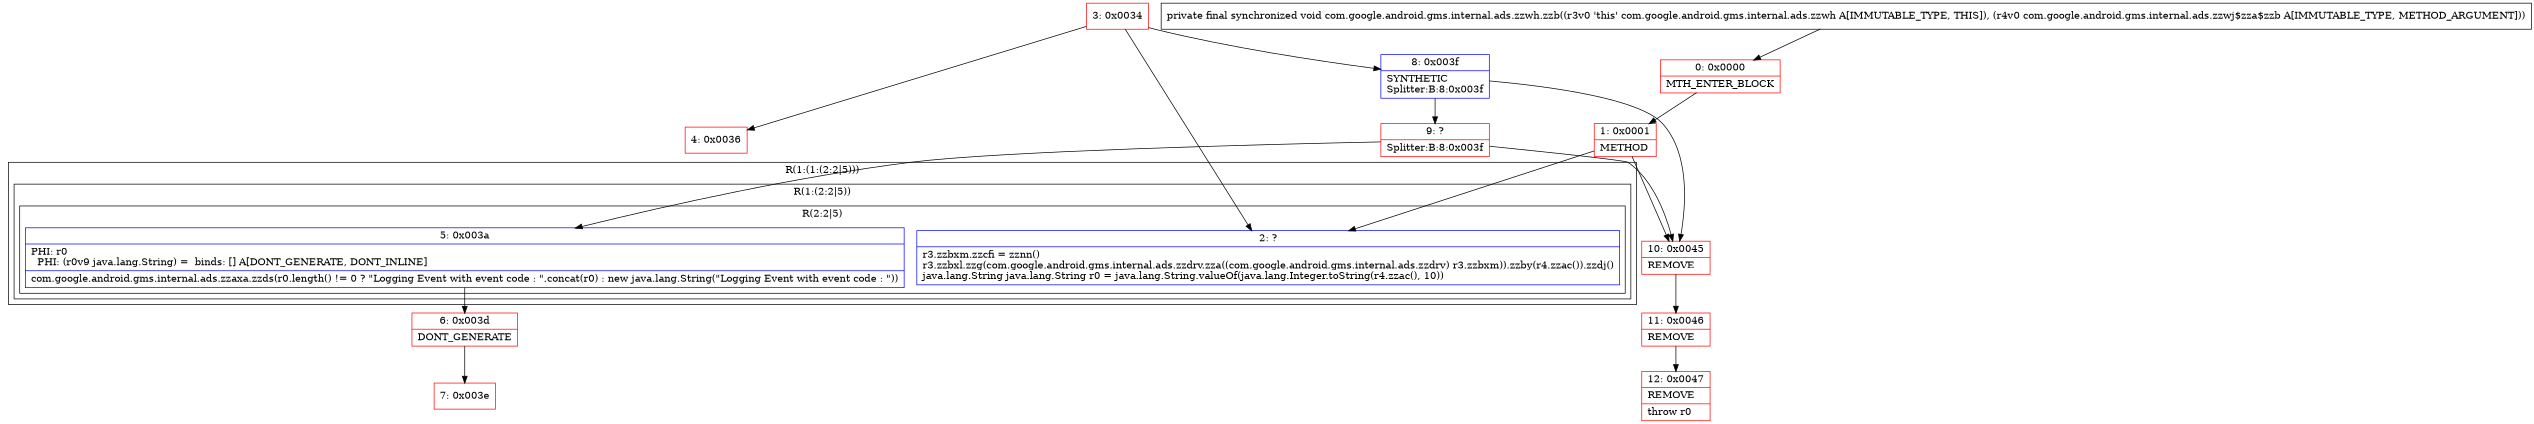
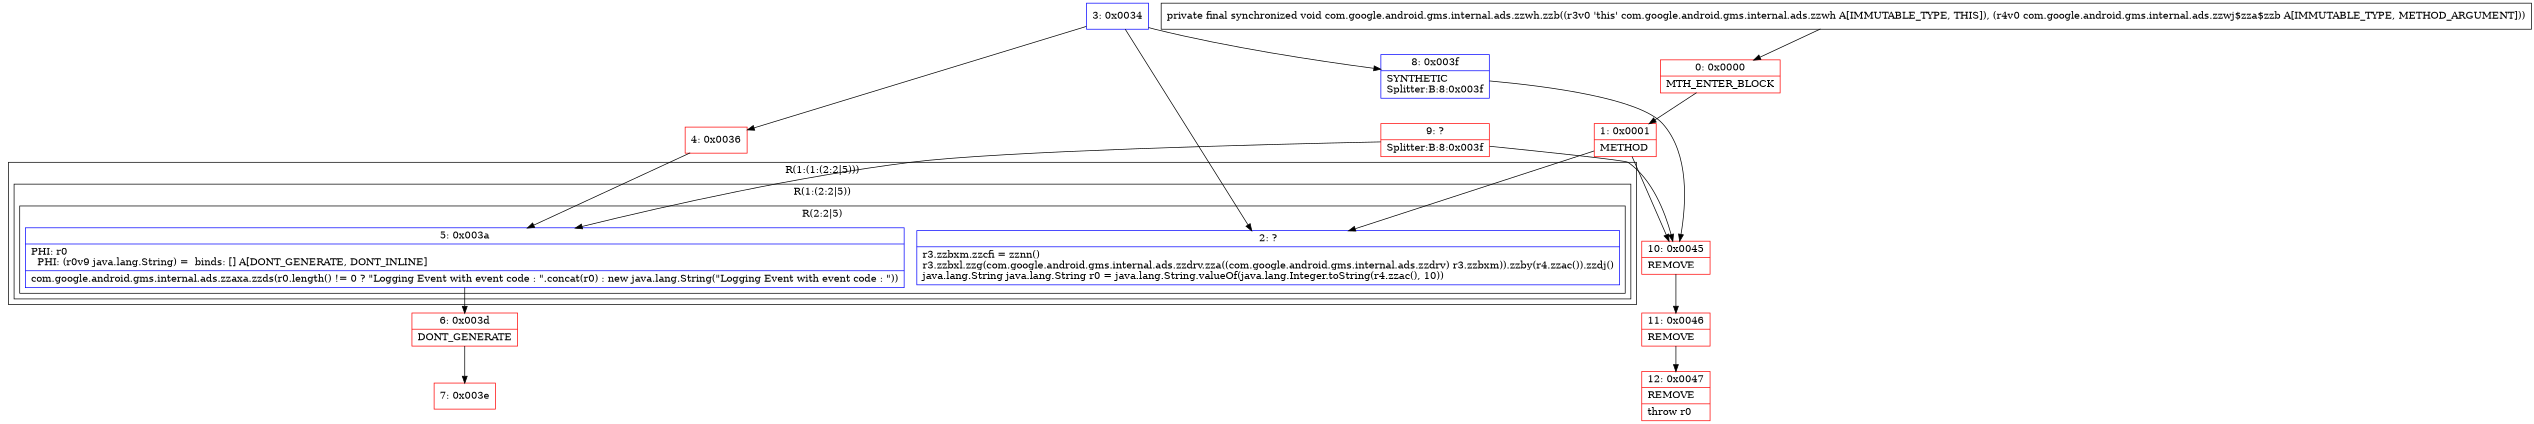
(1118, 16) -> (1118, 16)
(1435, 107) -> none
none -> (612, 189)
